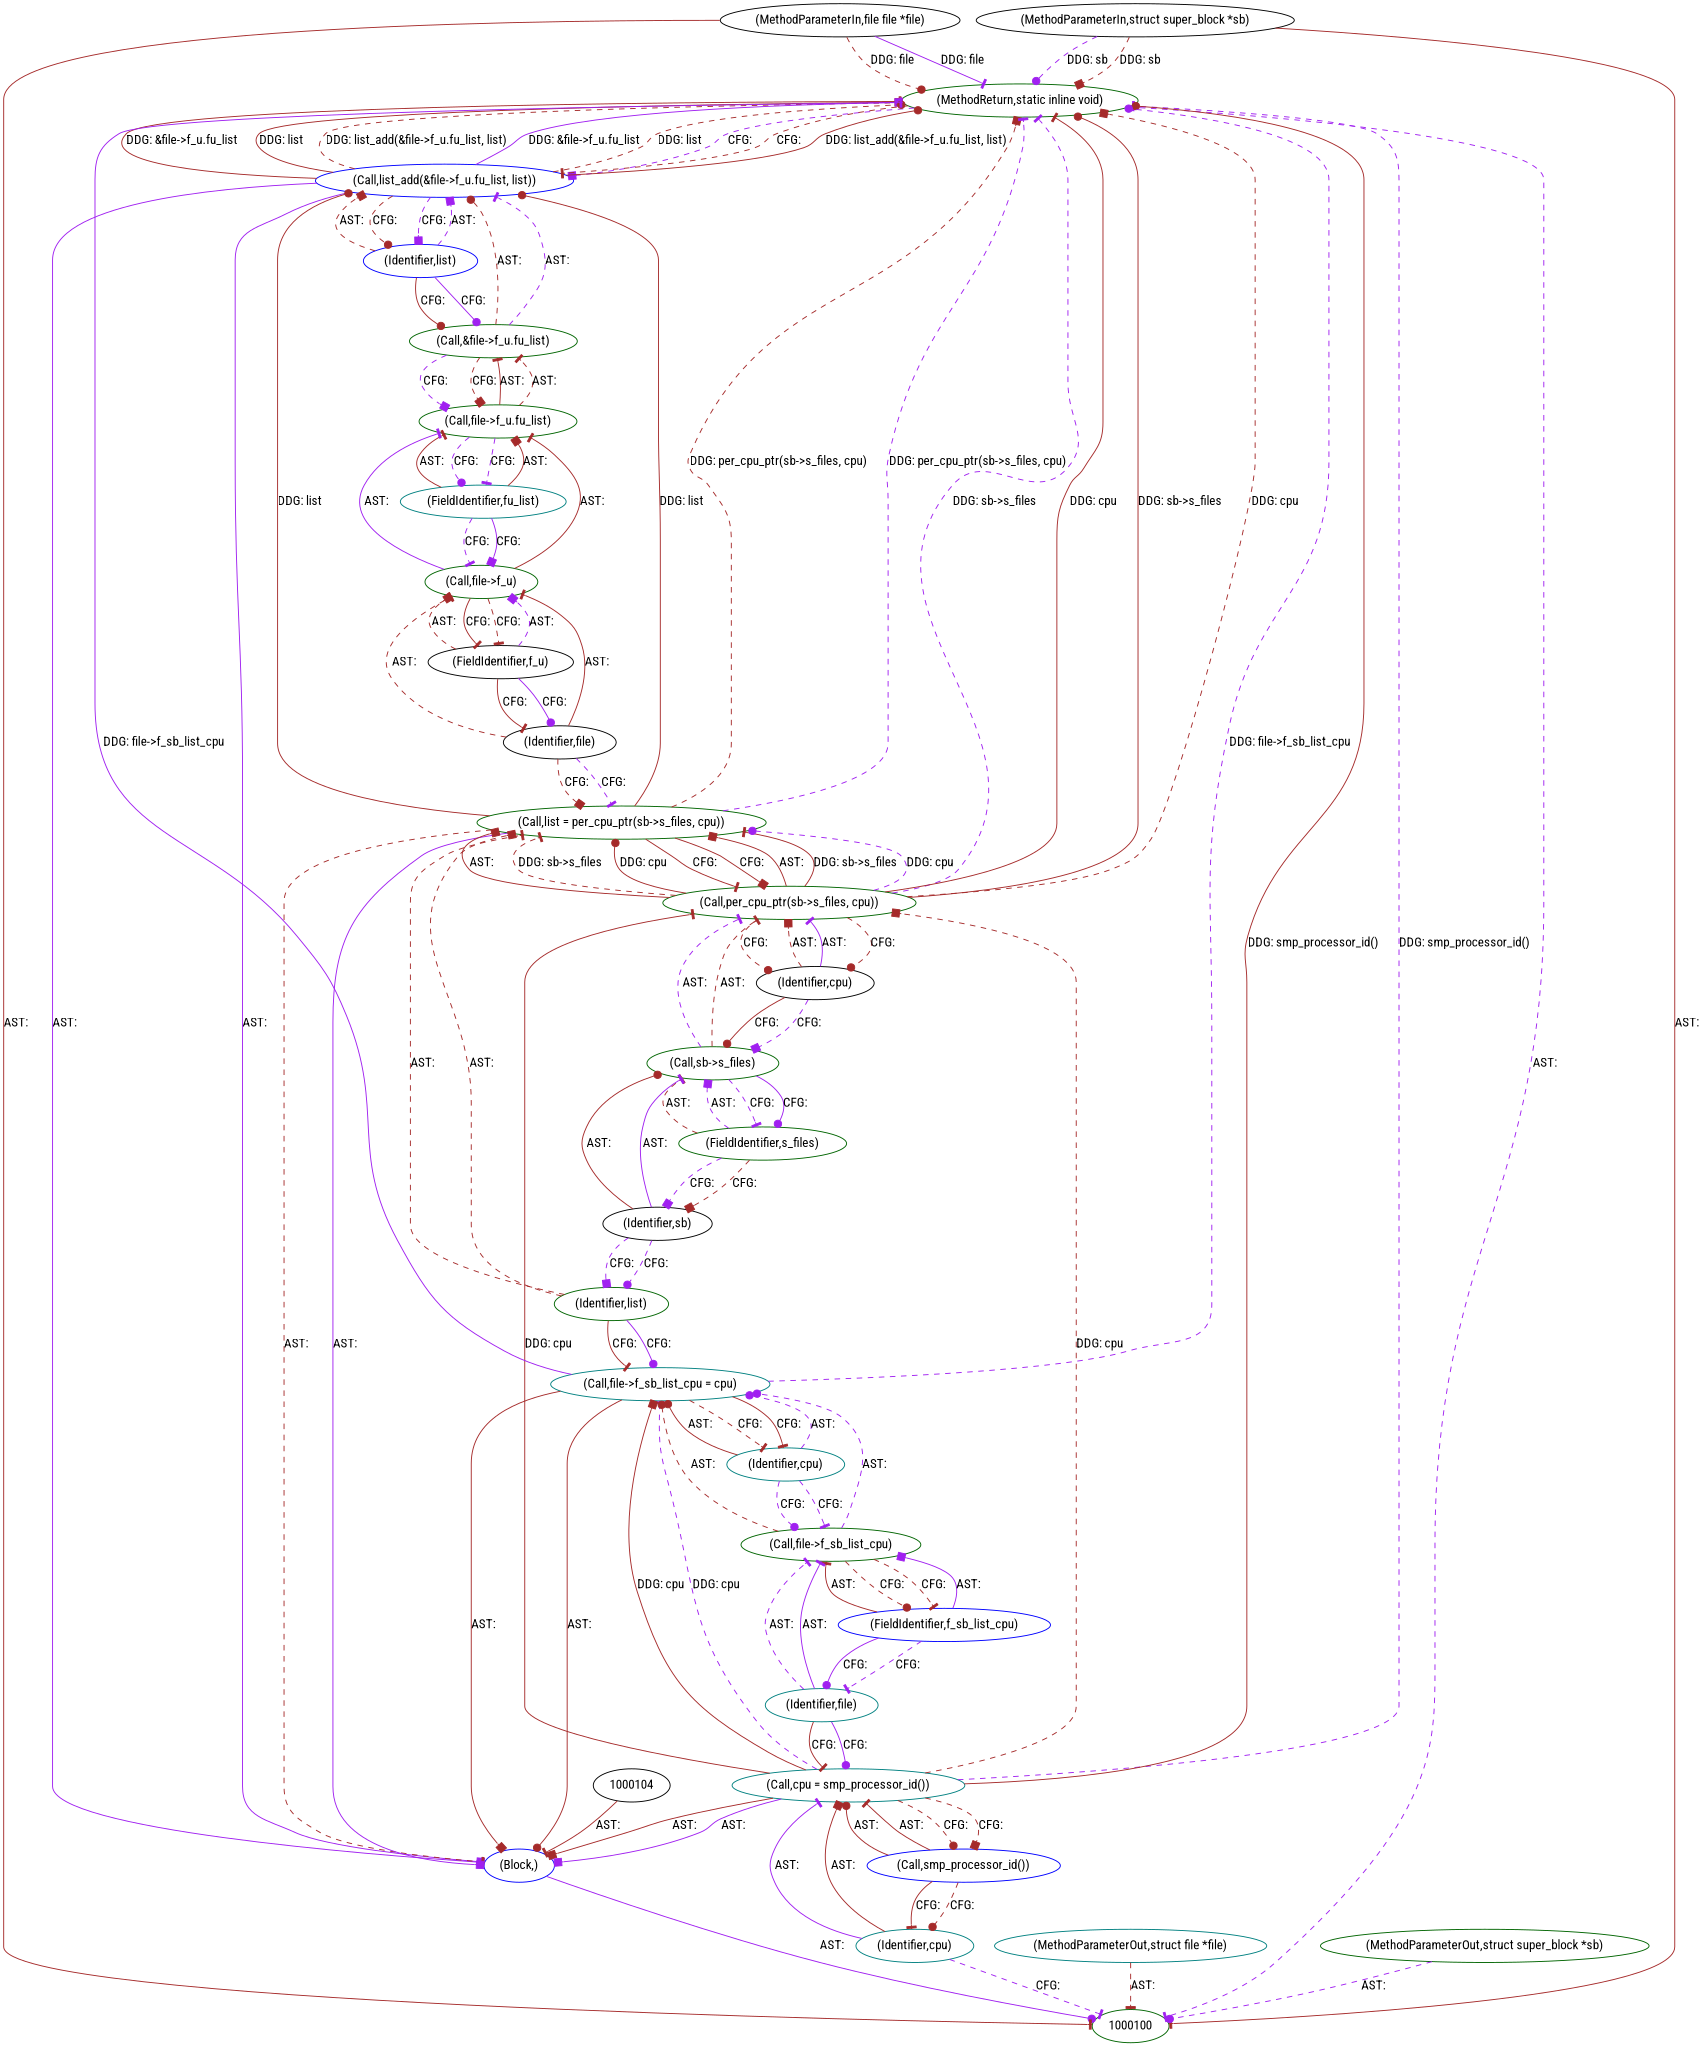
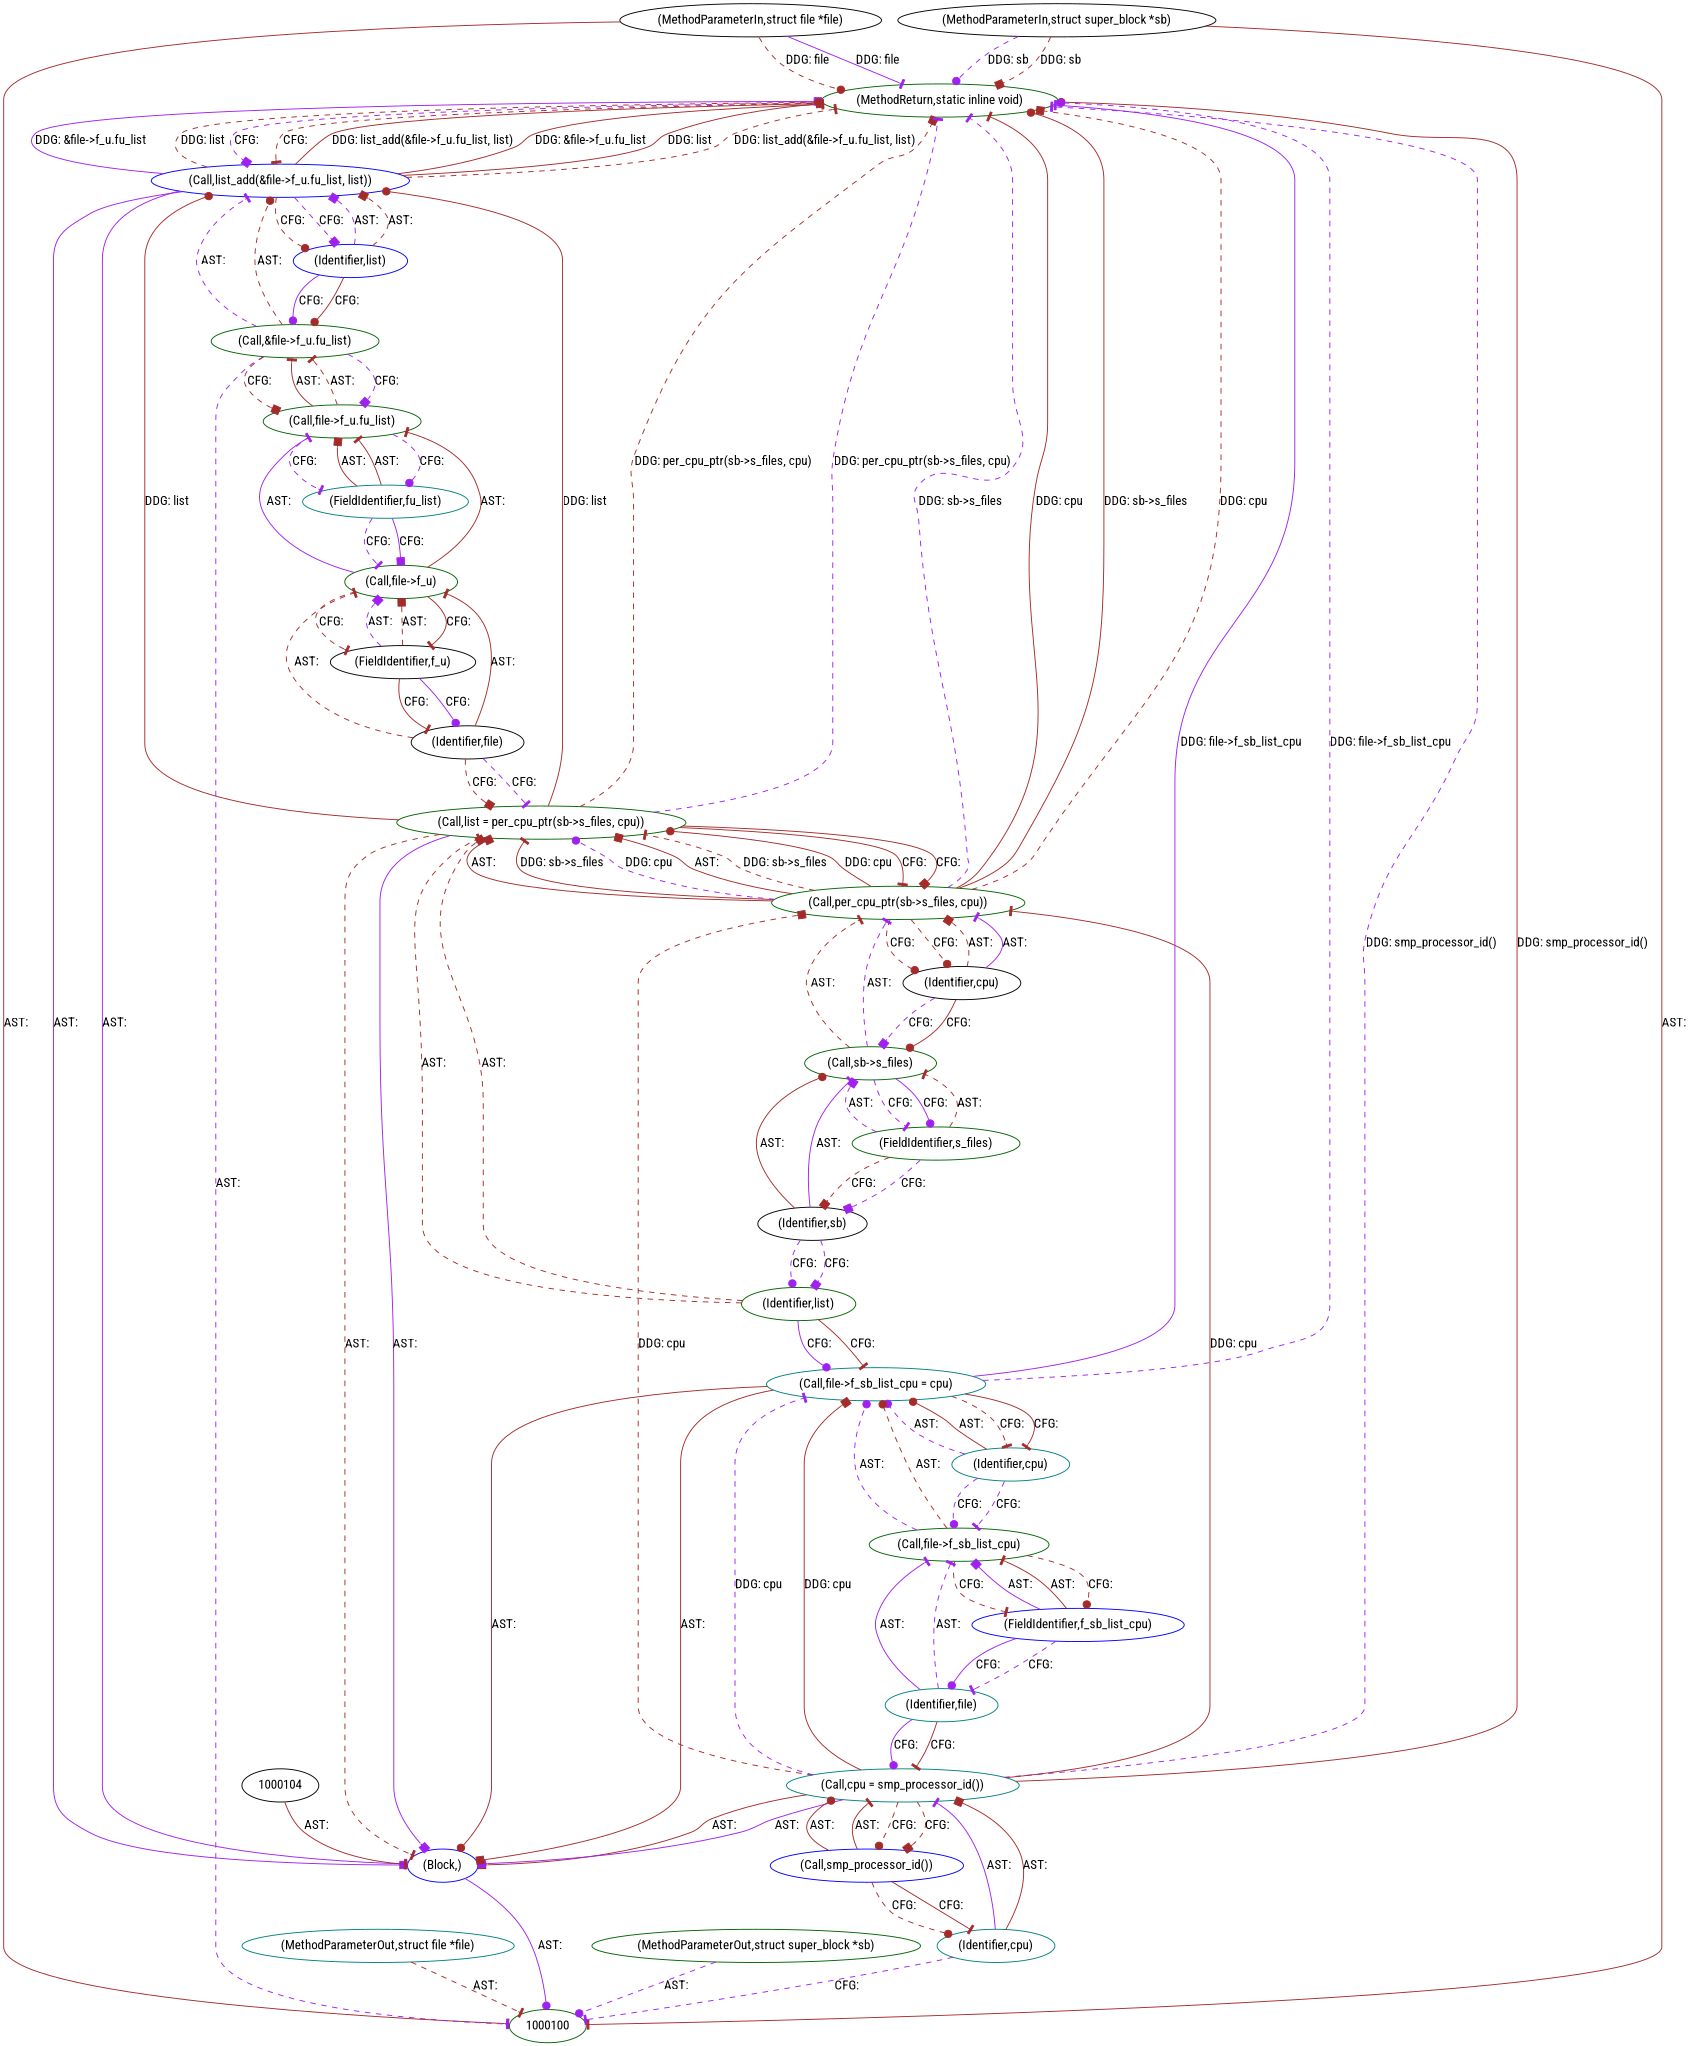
(840, 20) -> (751, 20)
(1542, 951) -> (216, 1298)
